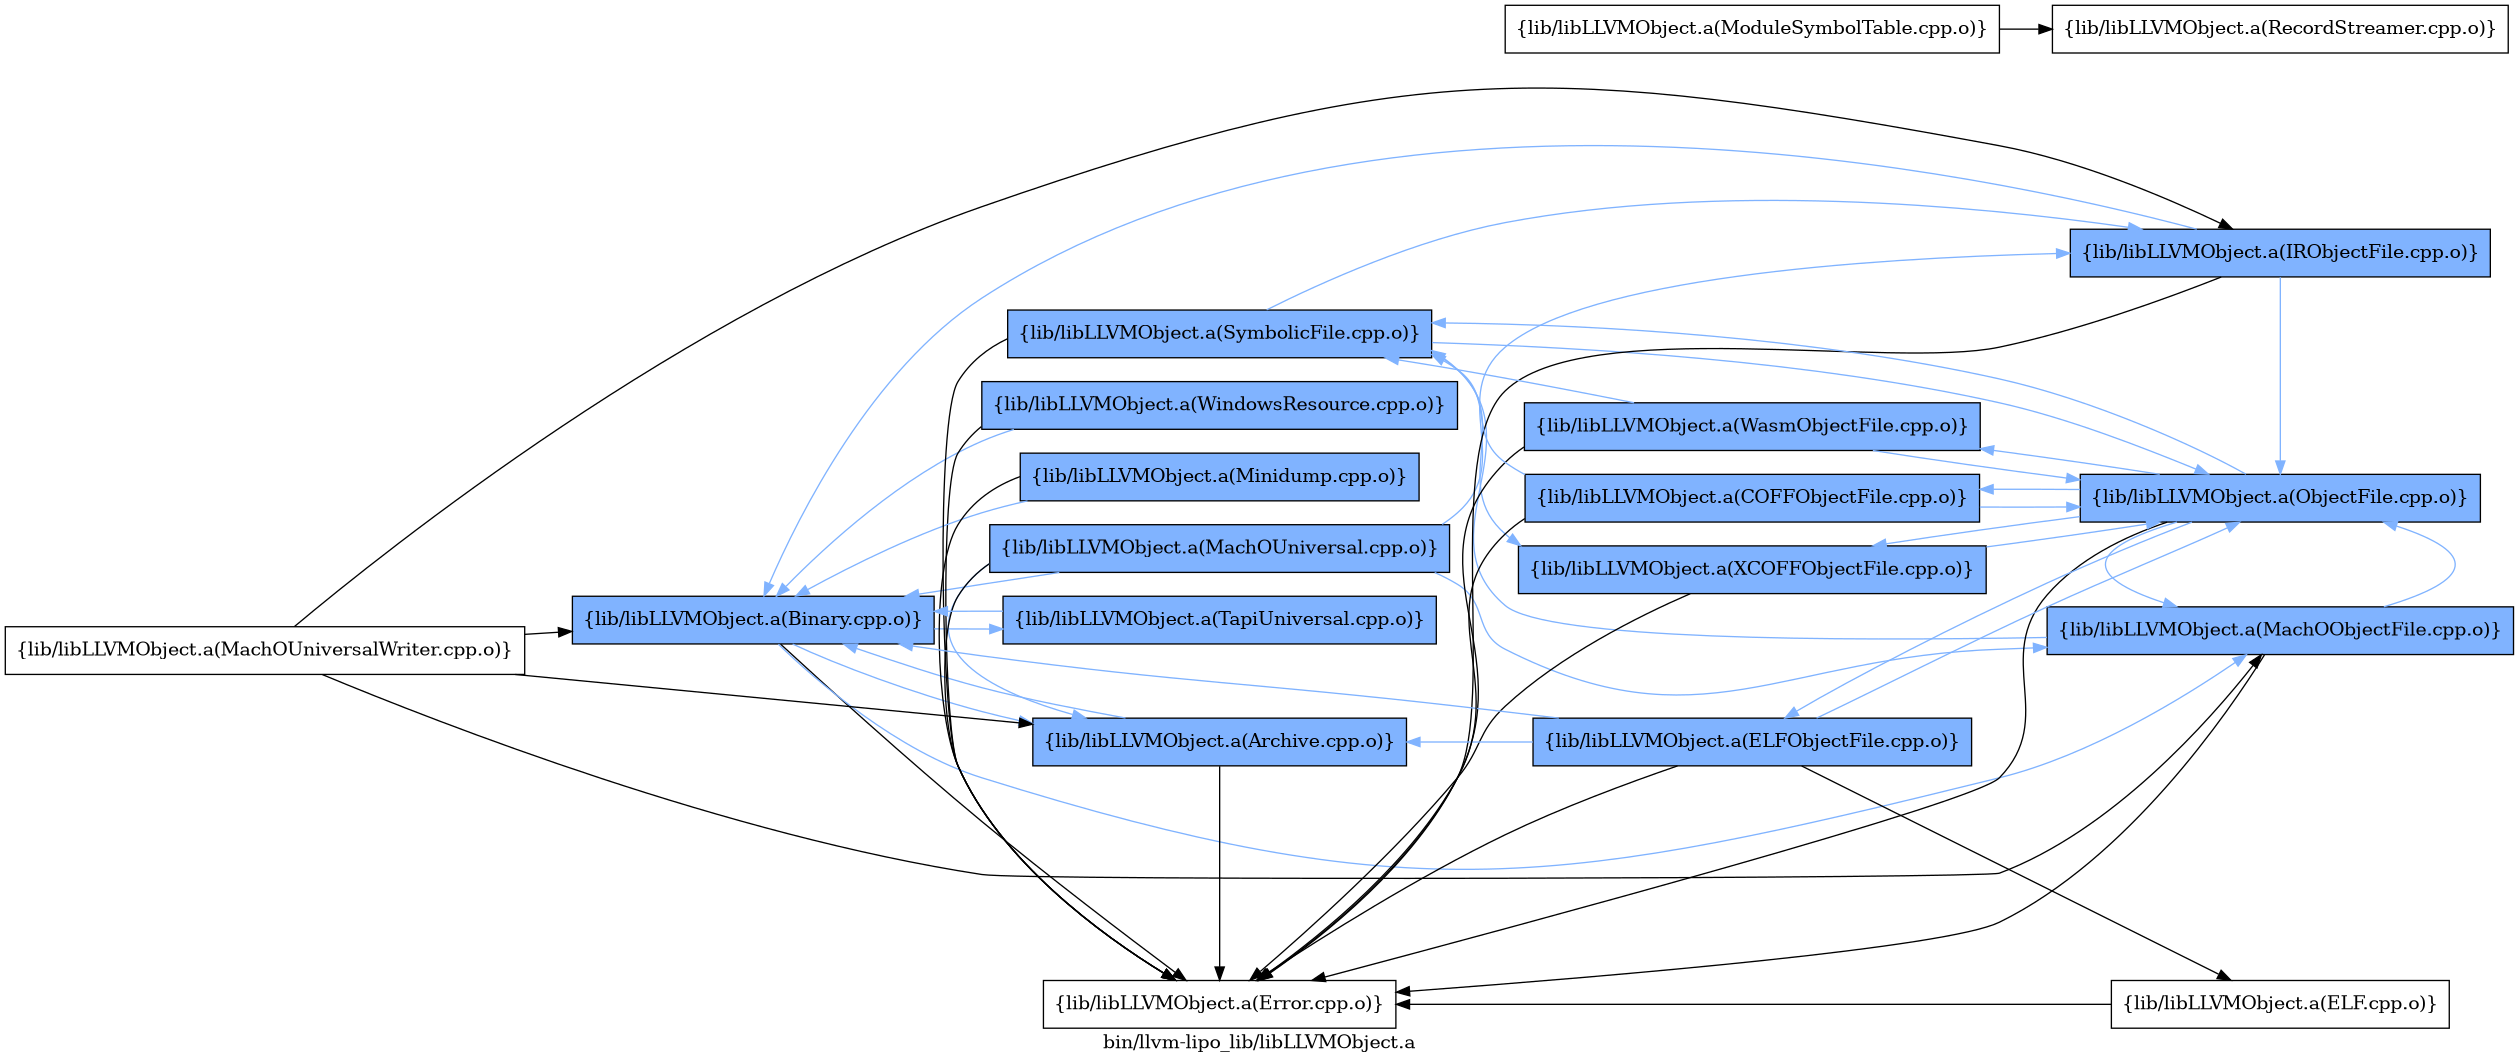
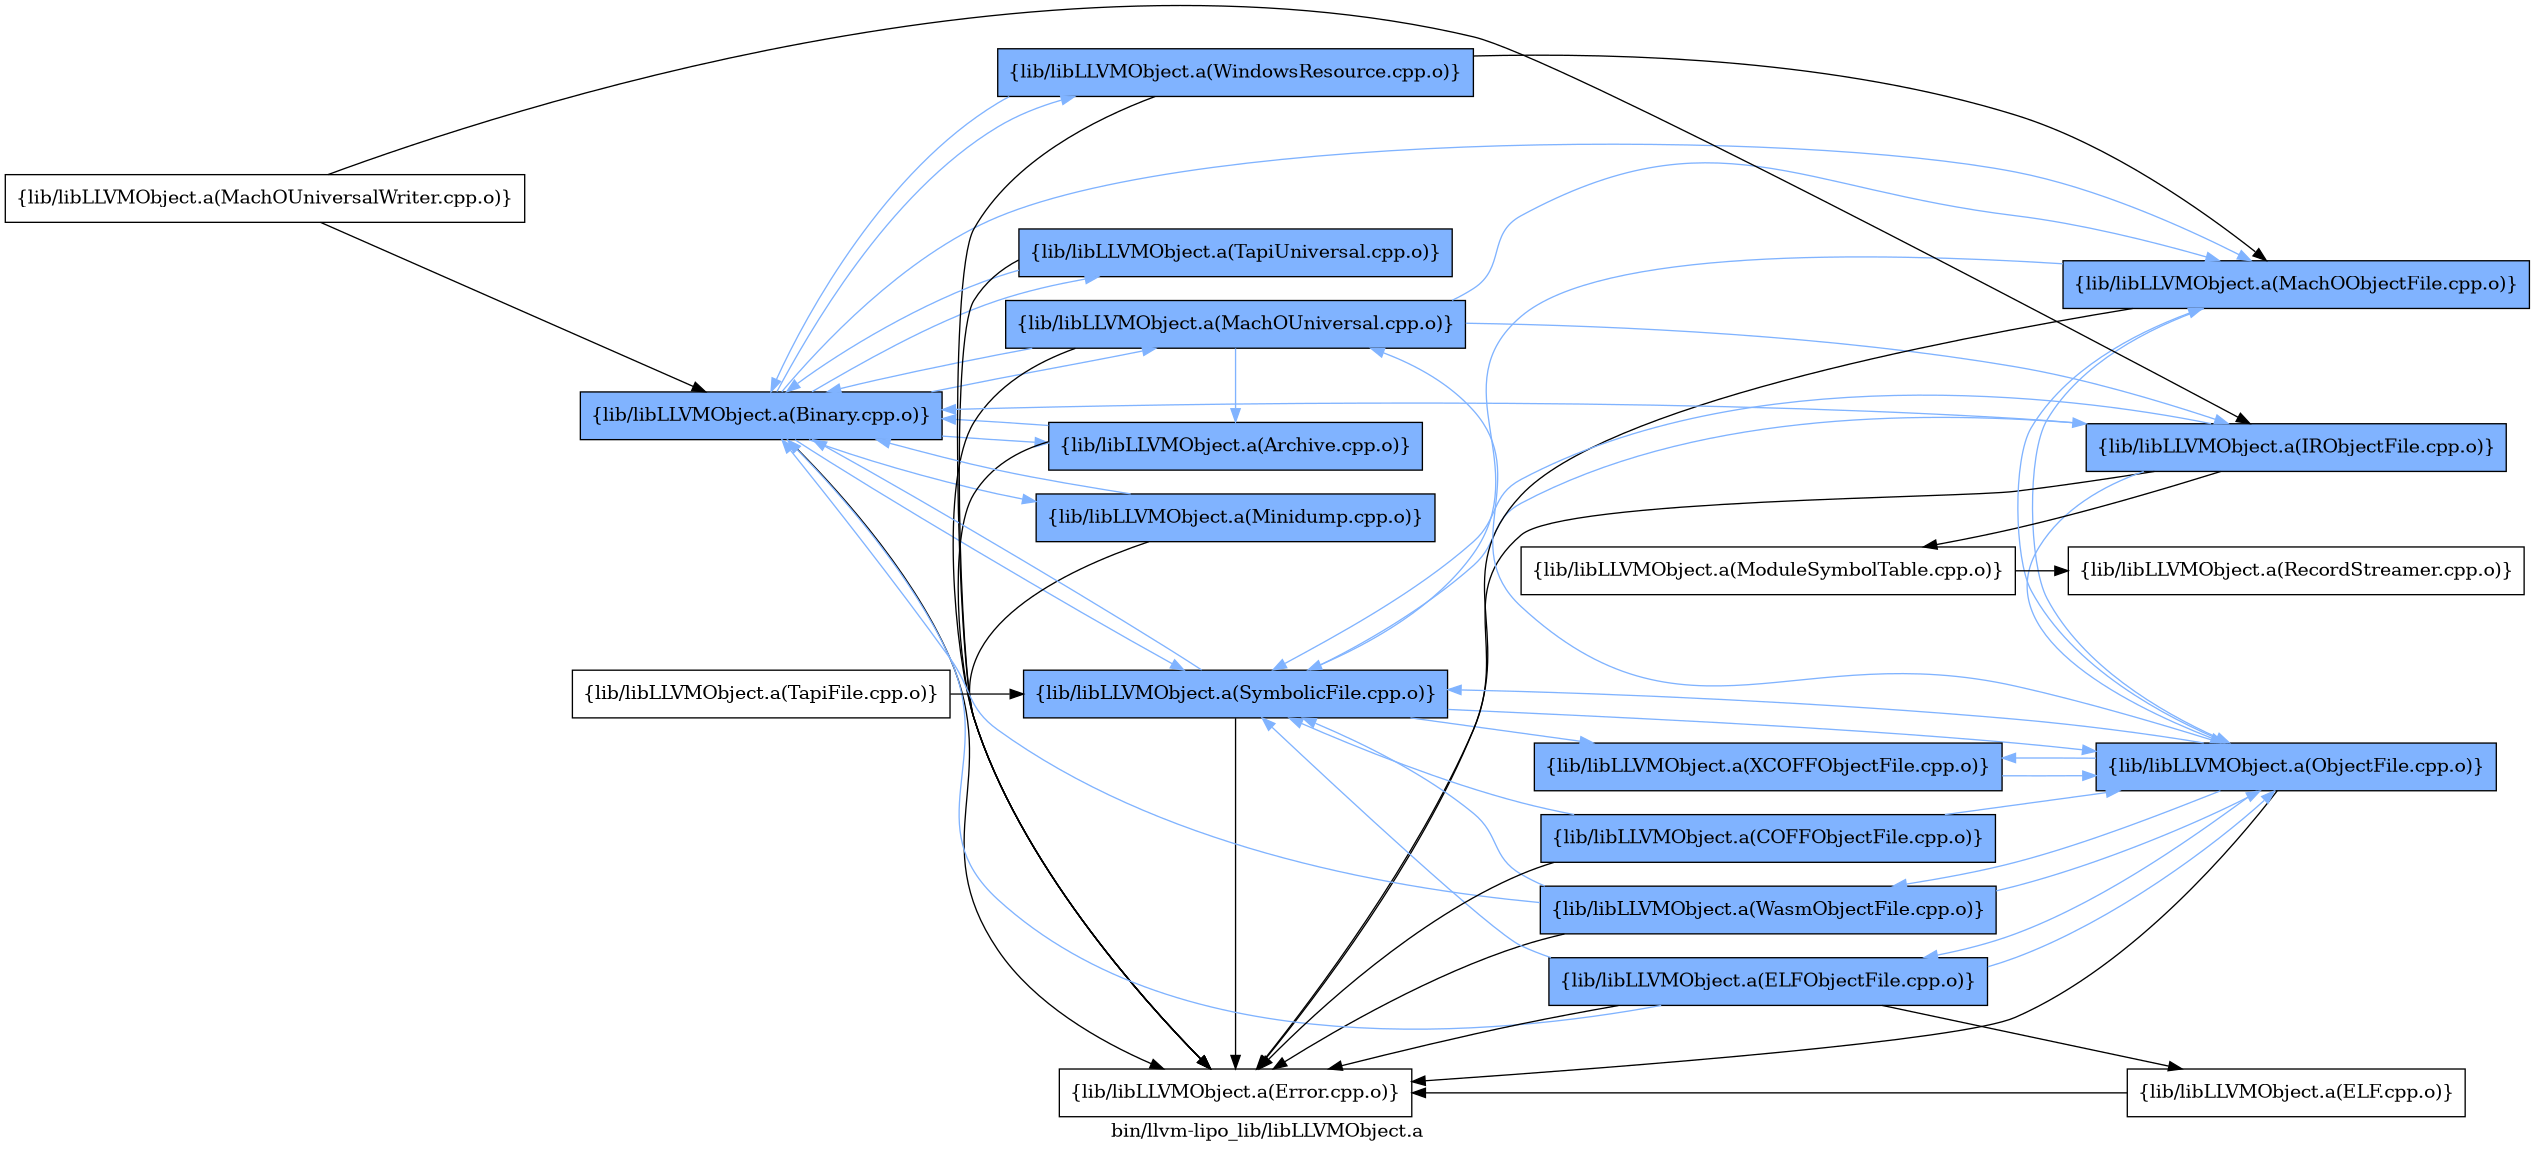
none -> (893, 219)
none -> (1047, 369)
none -> (1710, 415)
none -> (915, 473)
(2037, 489) -> (1706, 685)
none -> (2087, 510)
none -> (982, 554)
none -> (1015, 556)
none -> (761, 694)
(767, 699) -> none
(1487, 729) -> (969, 685)
(1491, 742) -> (1399, 844)
none -> (1095, 787)
(1311, 878) -> (1884, 84)
